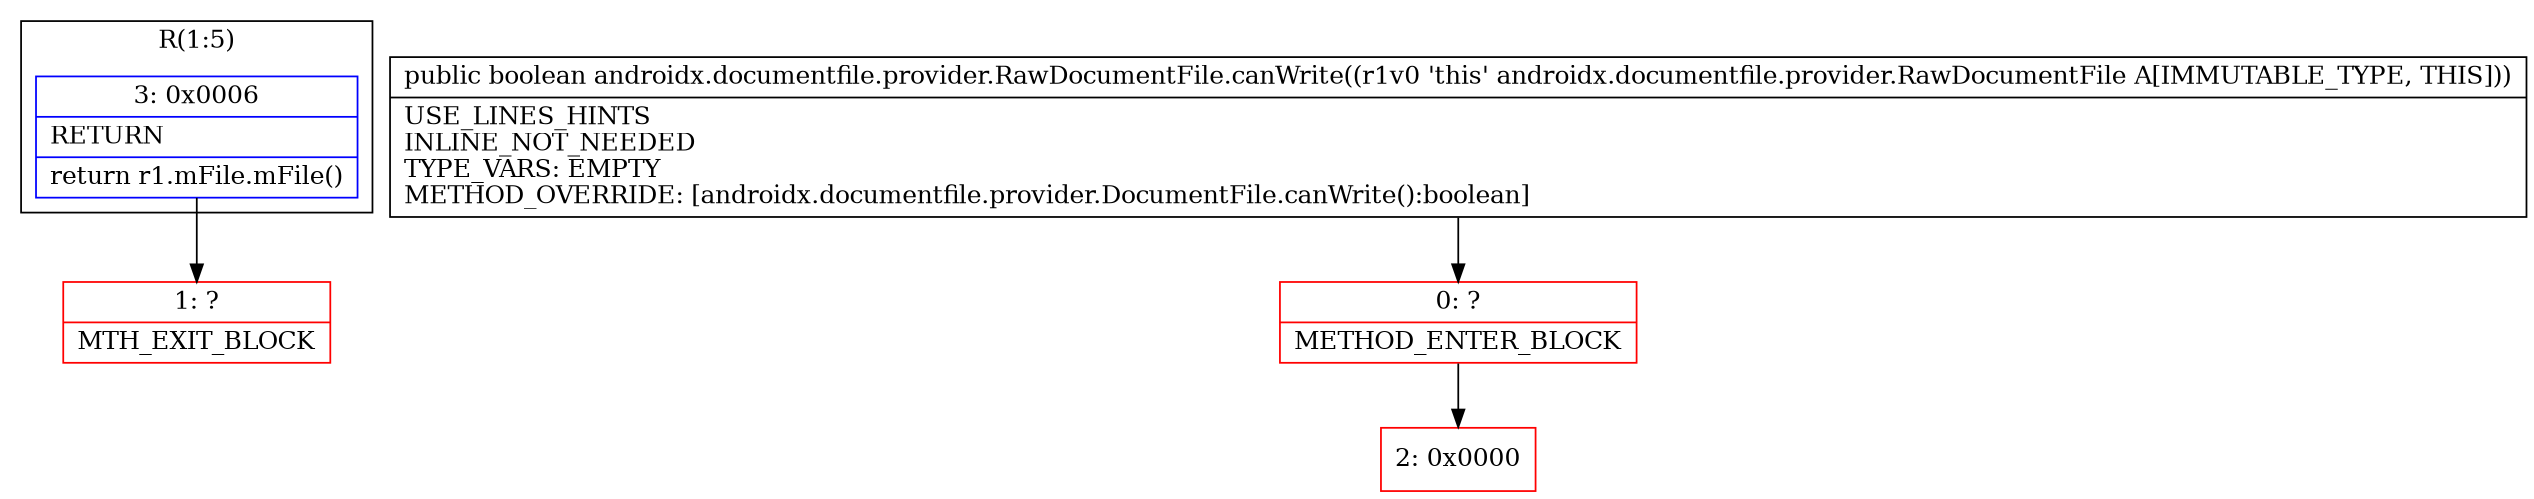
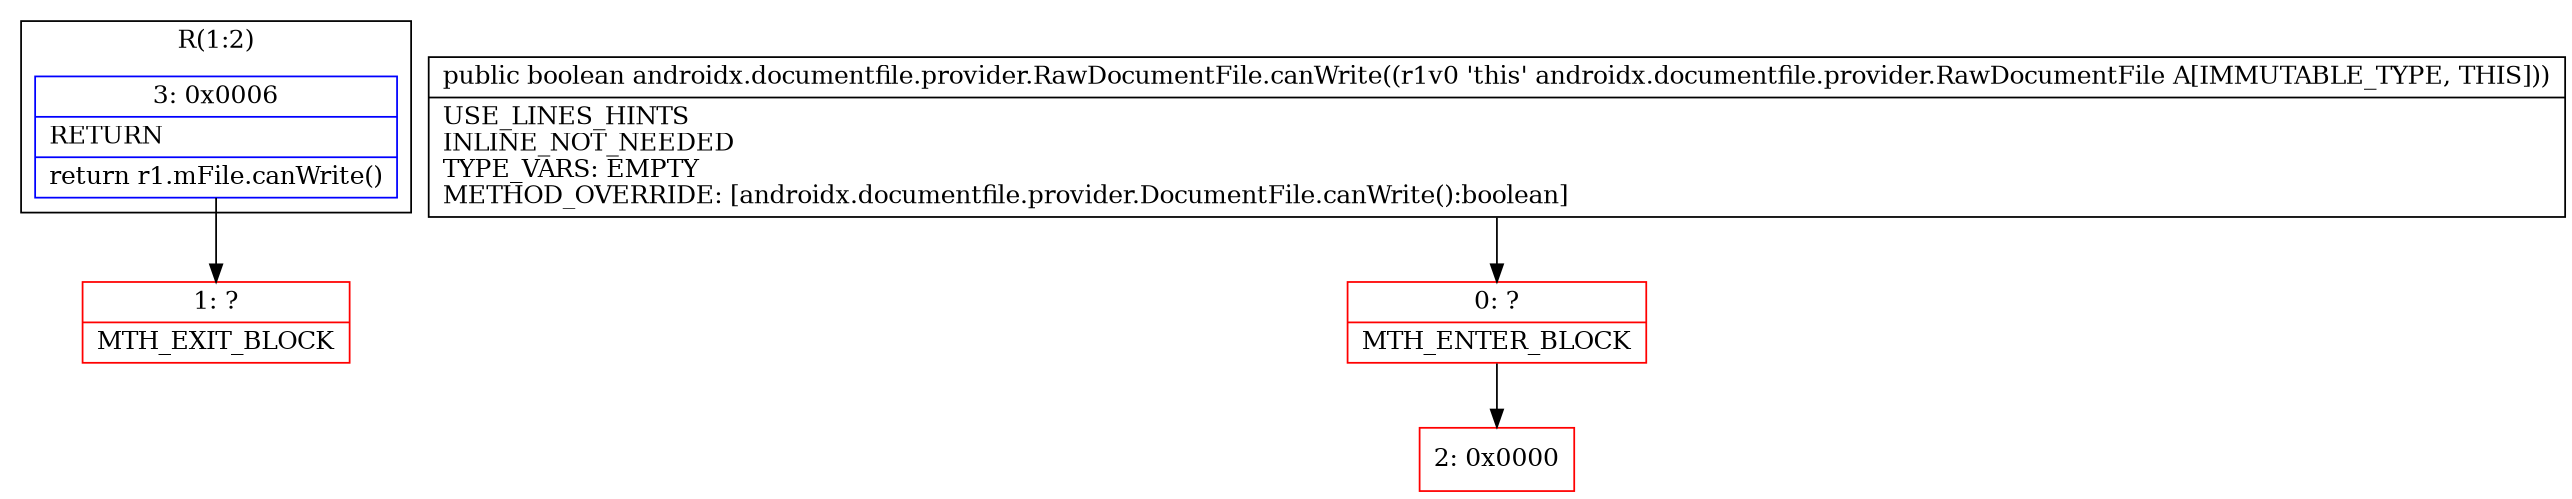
(197, 41) -> (216, 41)
(197, 177) -> (216, 177)
(1458, 342) -> (1497, 342)
